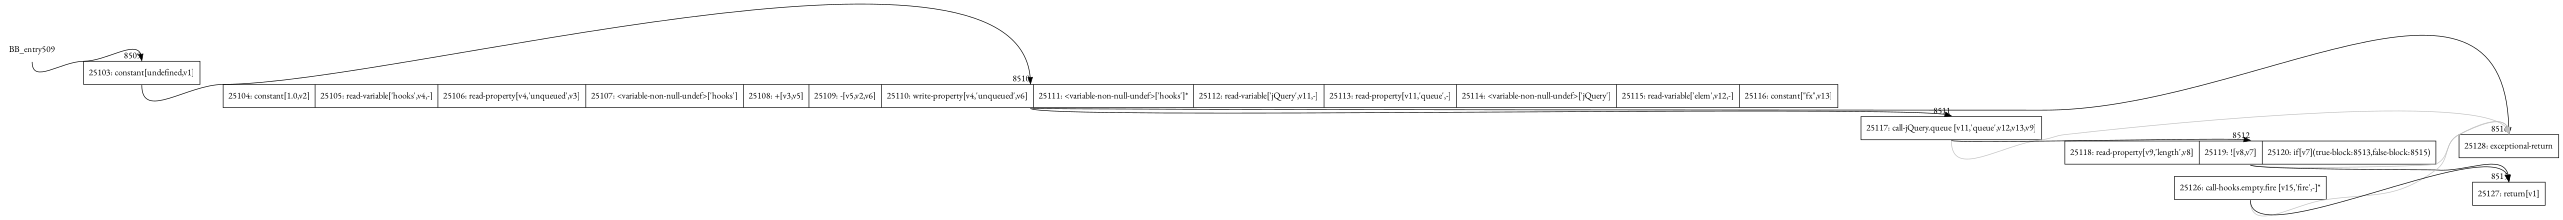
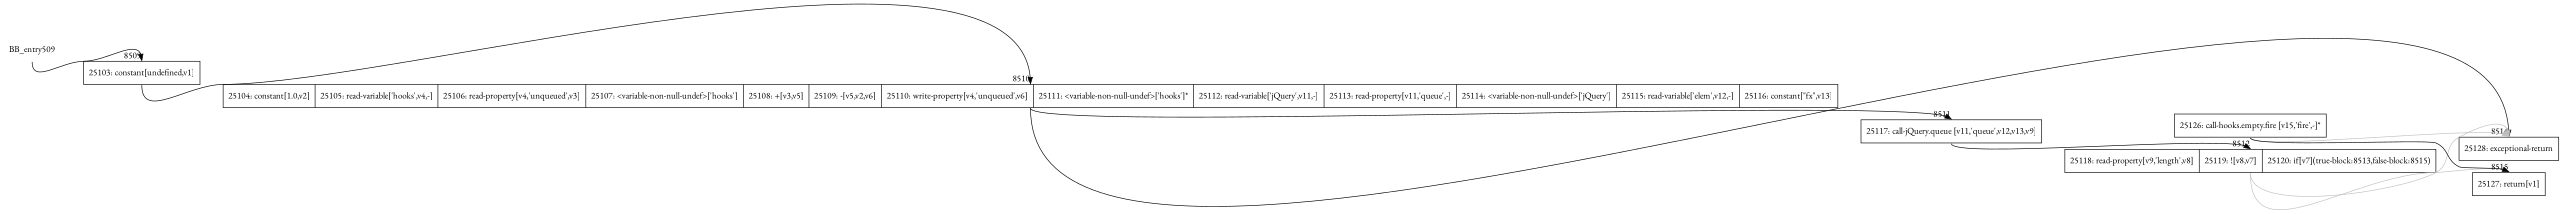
(2222, 119) -> none
(2408, 170) -> (2364, 187)
